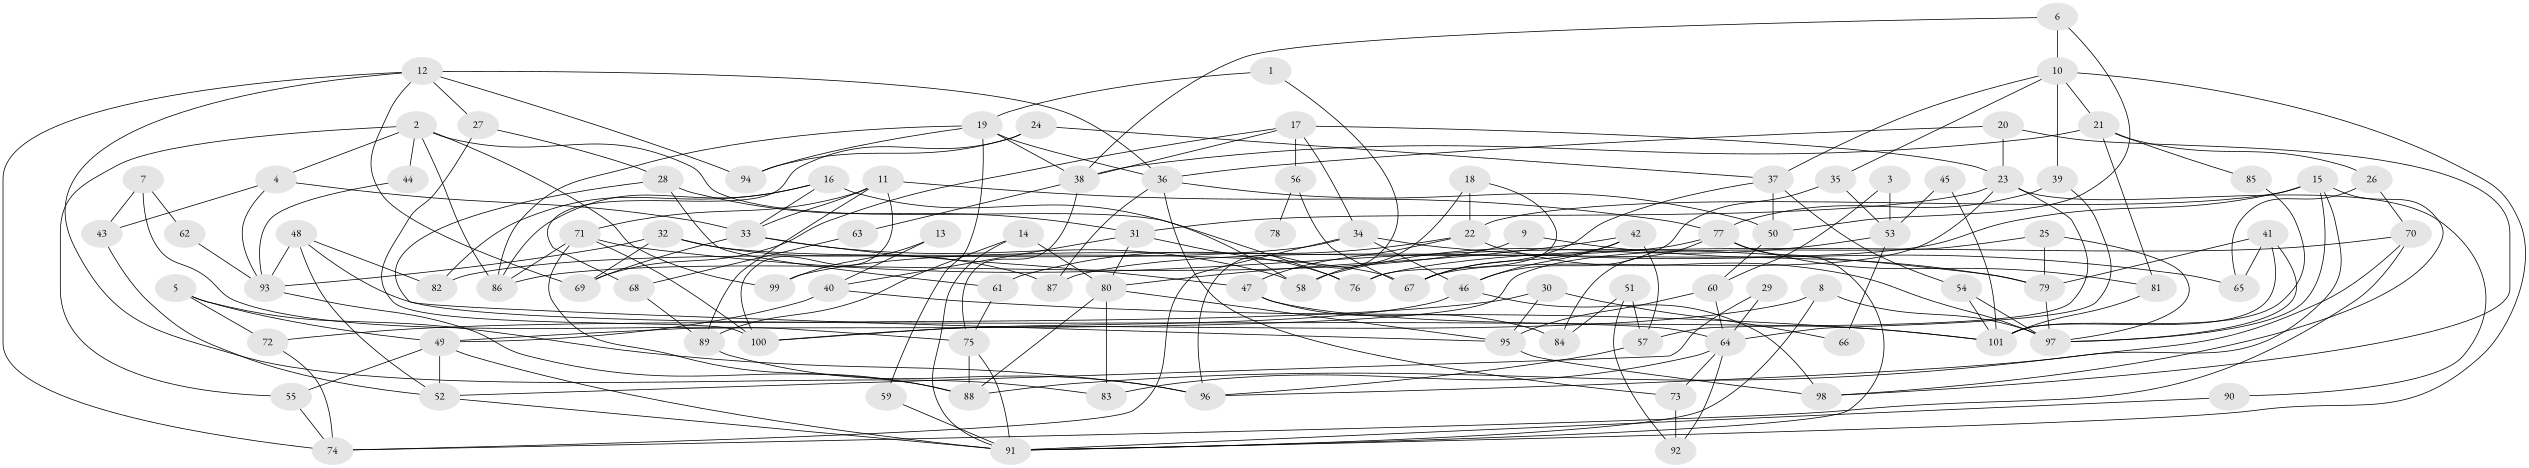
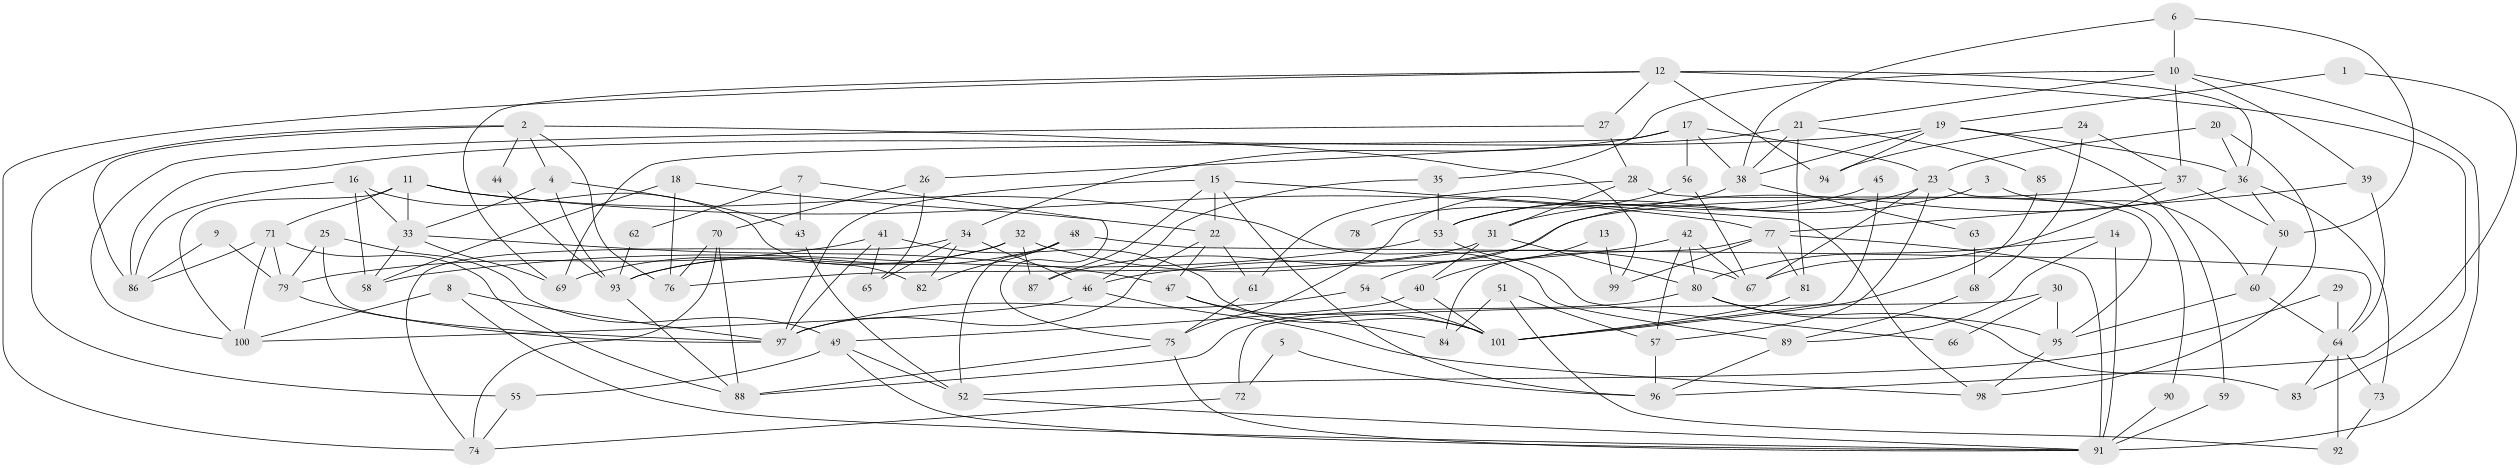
(305, 324) -> none
